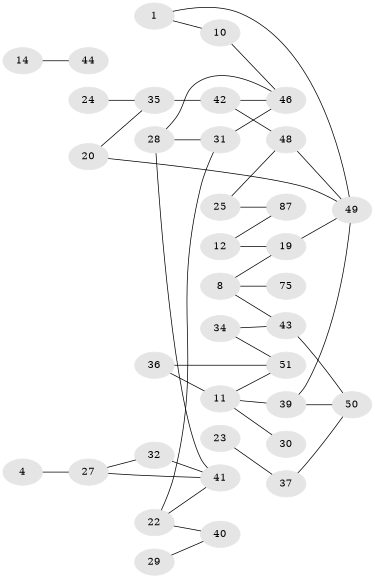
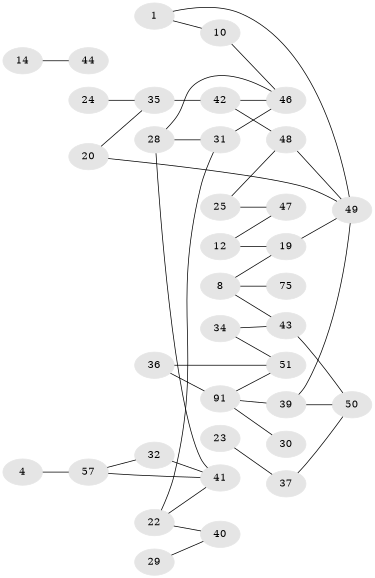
(286, 207) -> (286, 207)
(220, 399) -> (220, 399)
(89, 472) -> (89, 472)
